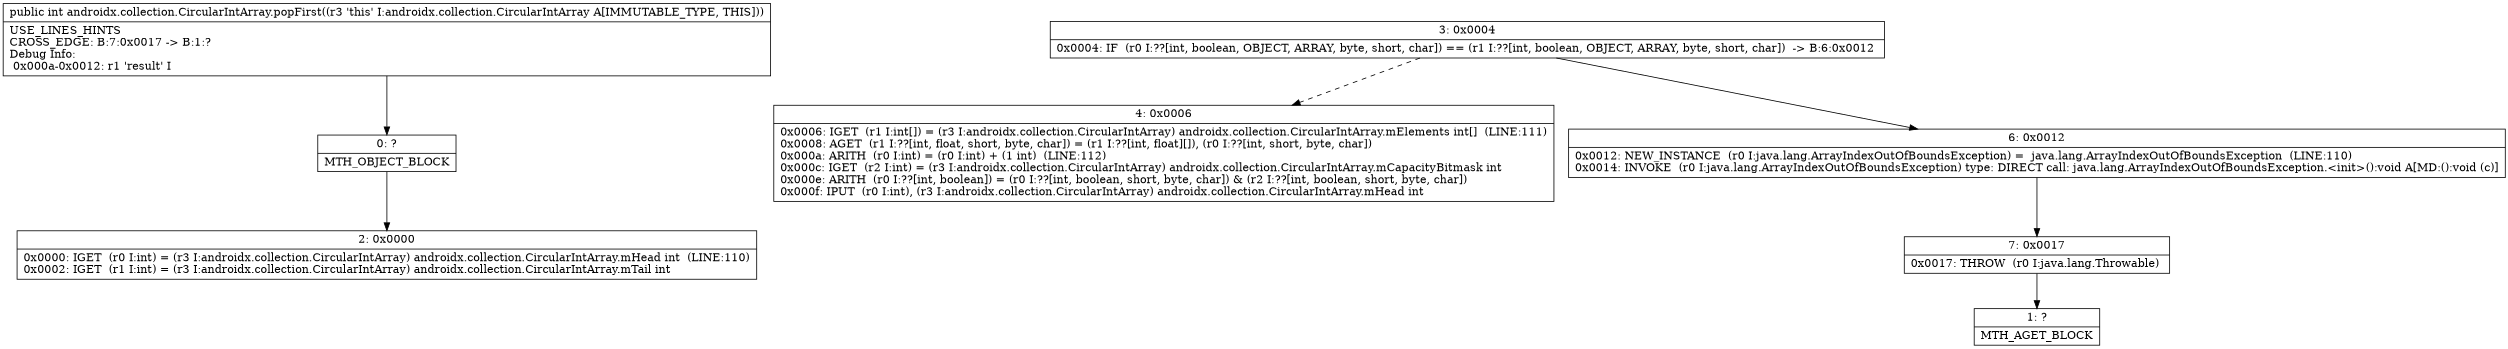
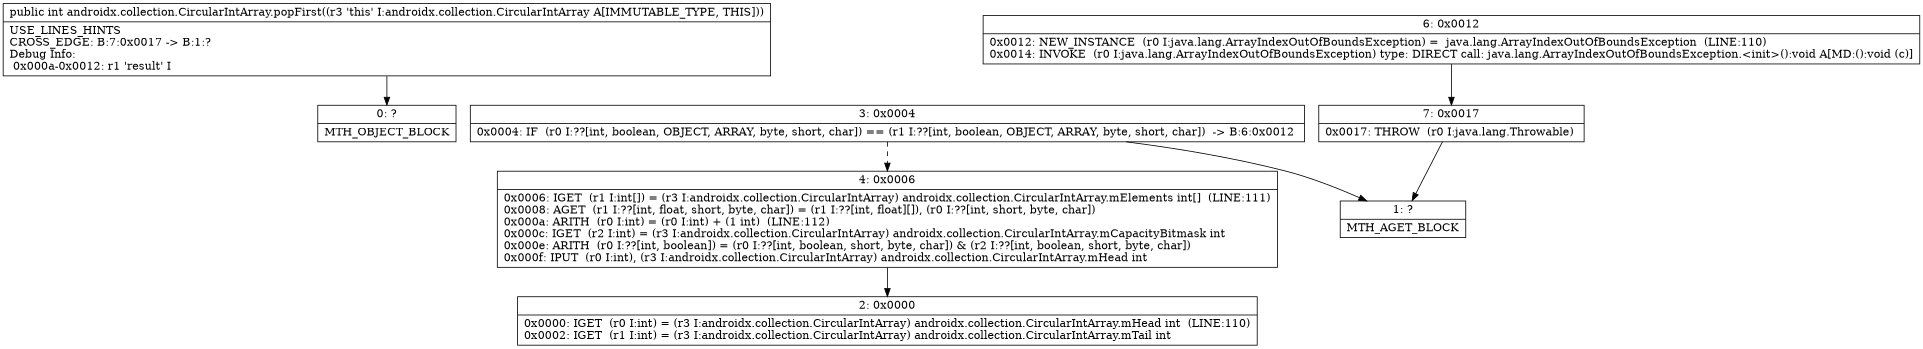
(1733, 93) -> (1245, 162)
(387, 197) -> (887, 278)
